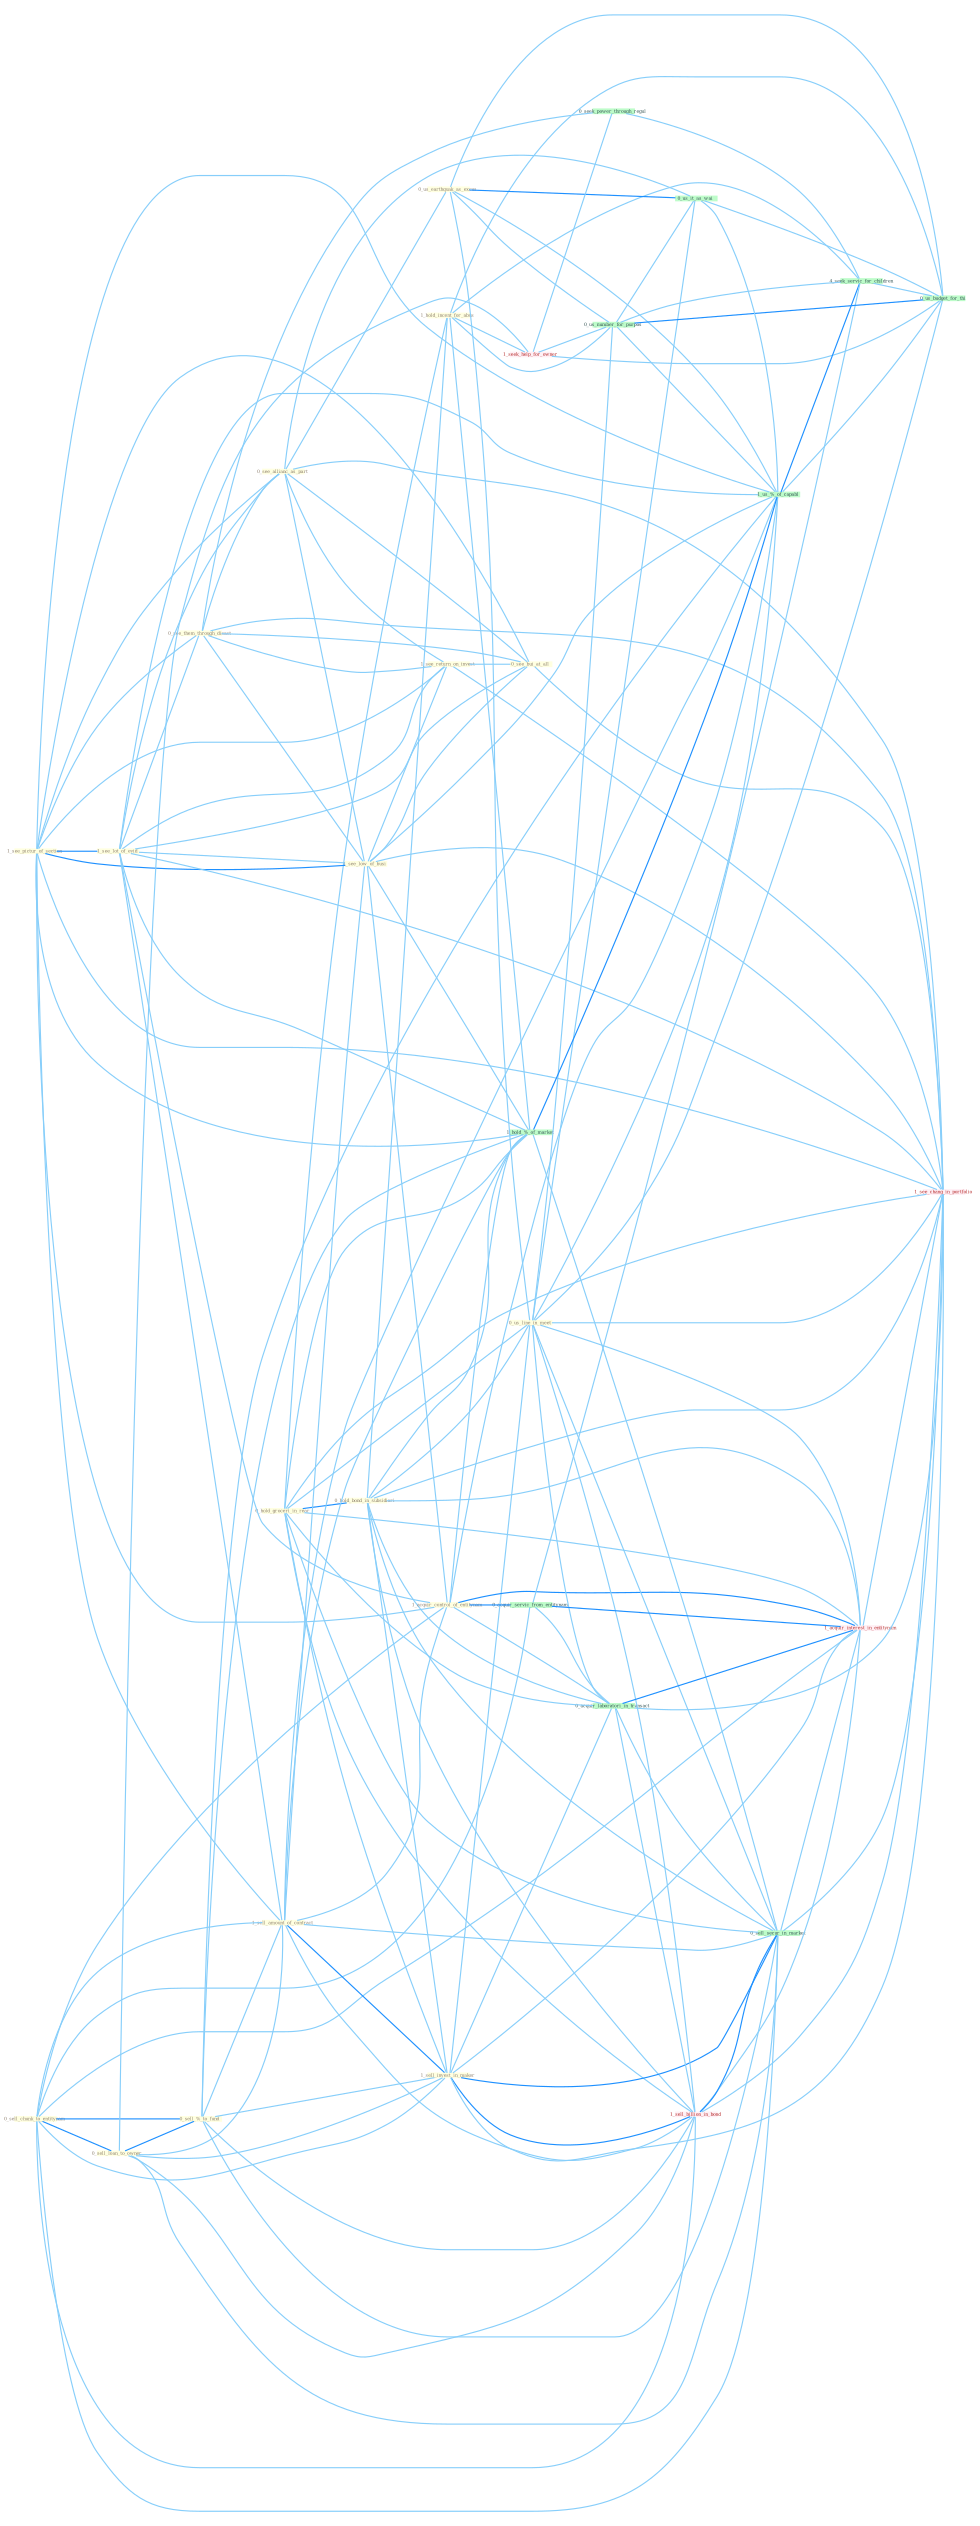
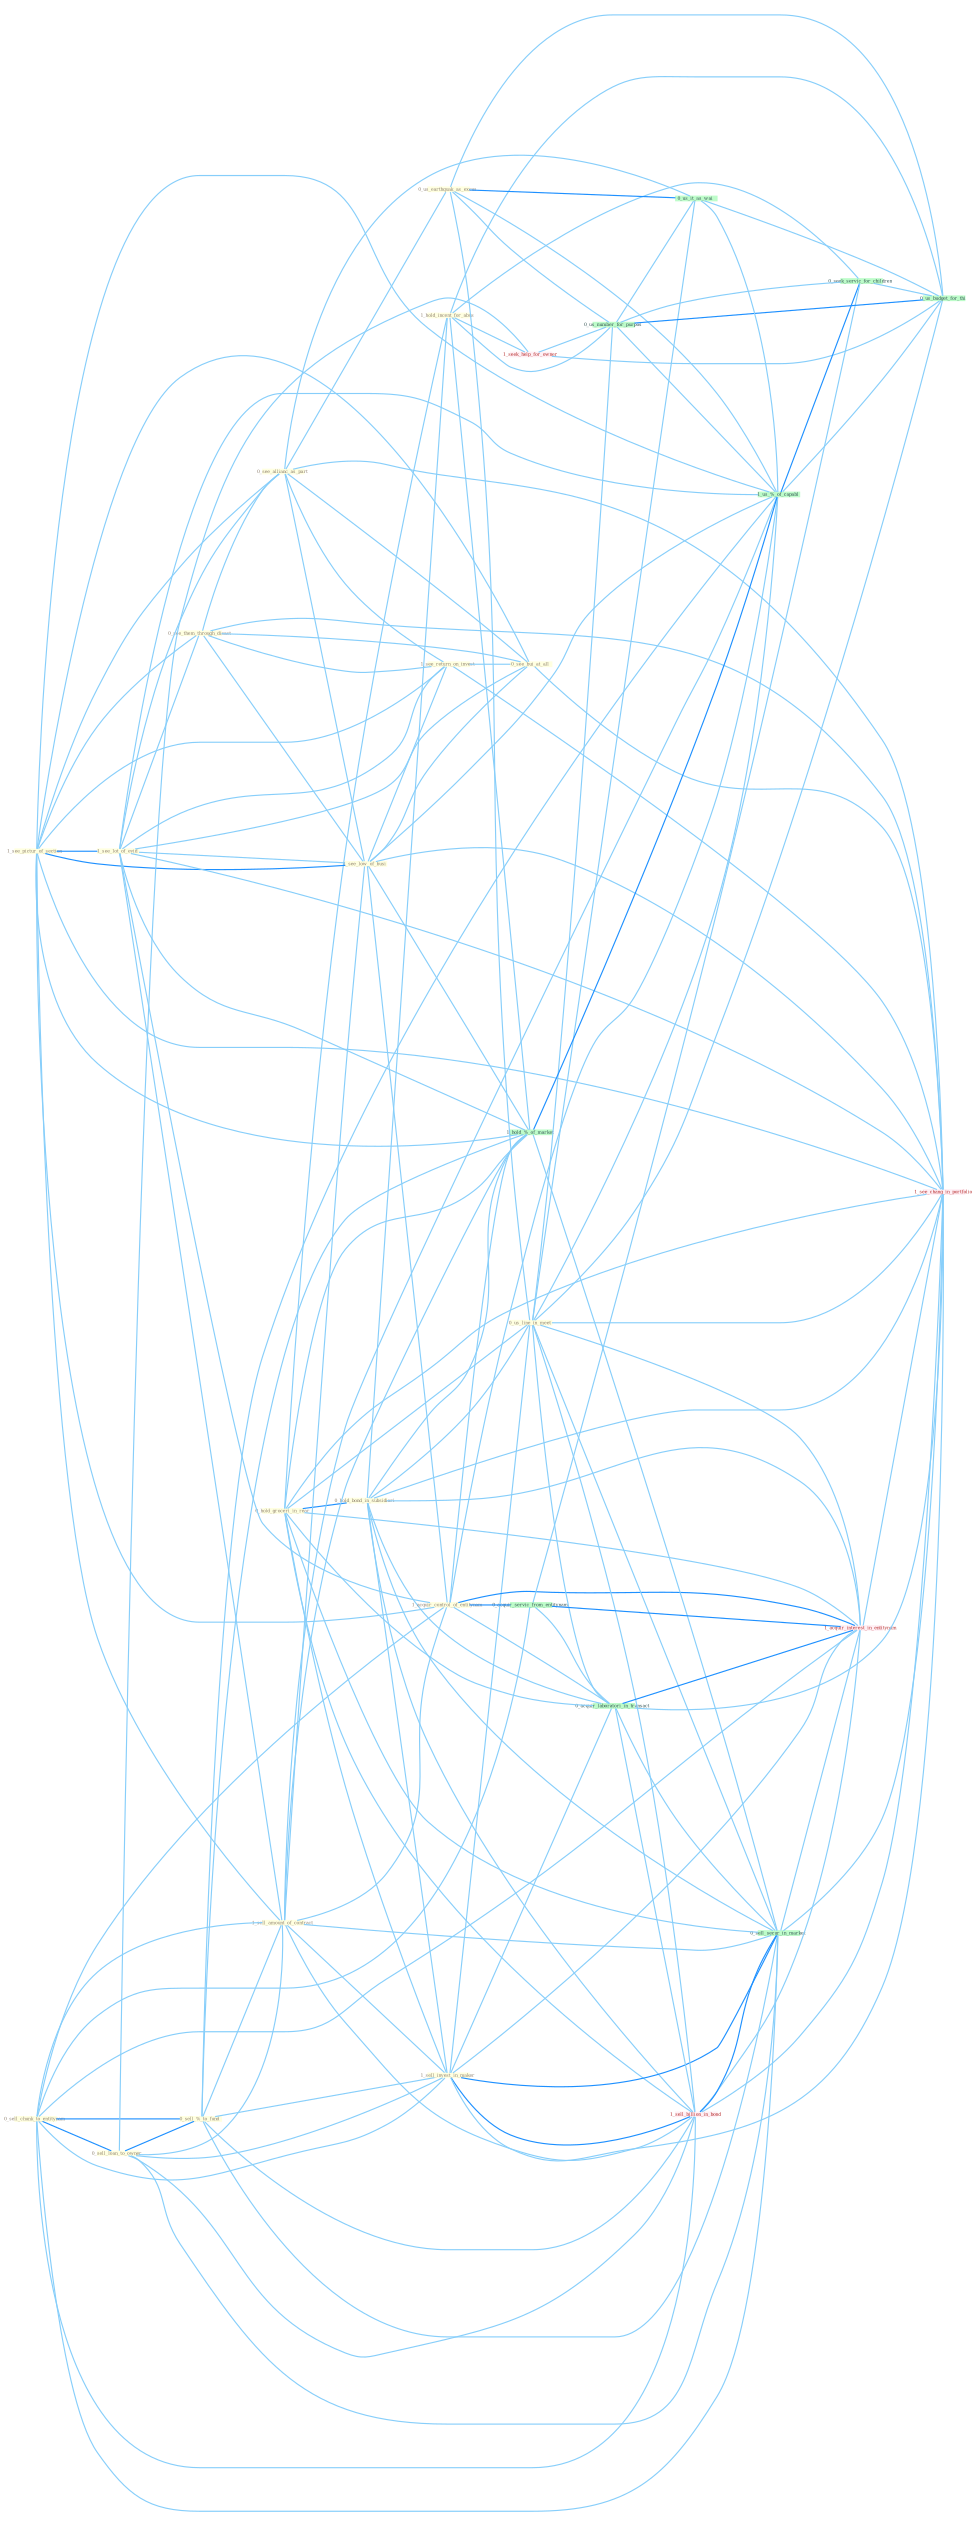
(614, 111) -> none
(862, 281) -> (862, 281)
(370, 2003) -> (370, 2003)
